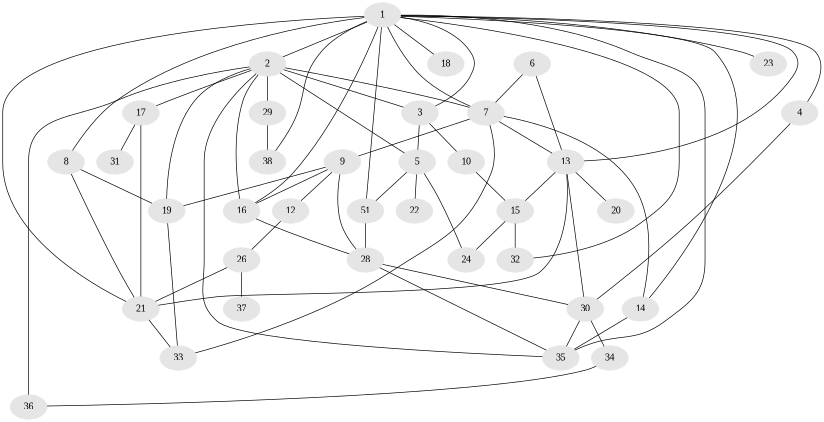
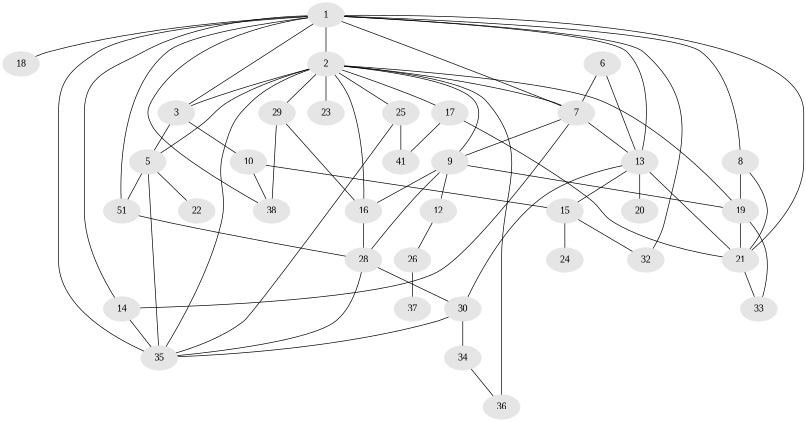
(579, 25) -> (326, 89)
none -> (462, 92)
none -> (401, 113)
(800, 113) -> none
(329, 124) -> (320, 162)
(115, 162) -> (401, 162)
none -> (260, 186)
(445, 210) -> (153, 260)
(382, 277) -> none
(191, 284) -> (740, 236)
